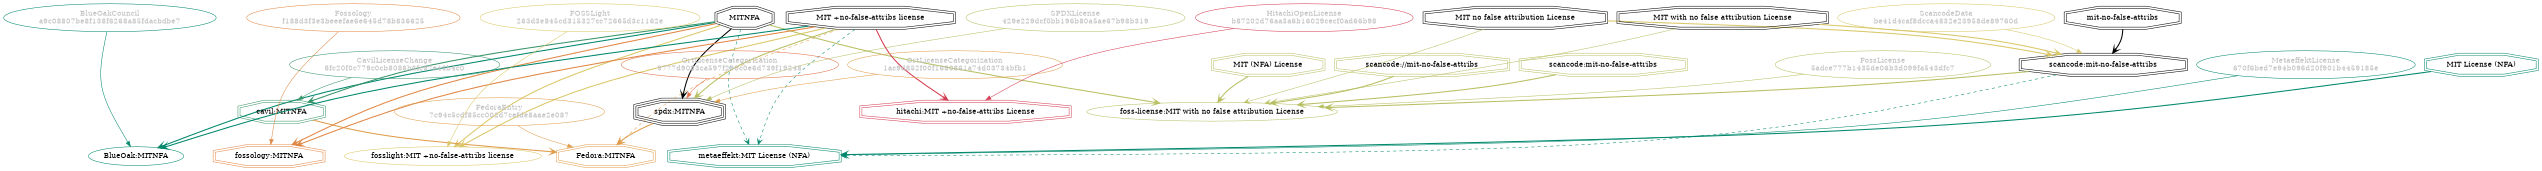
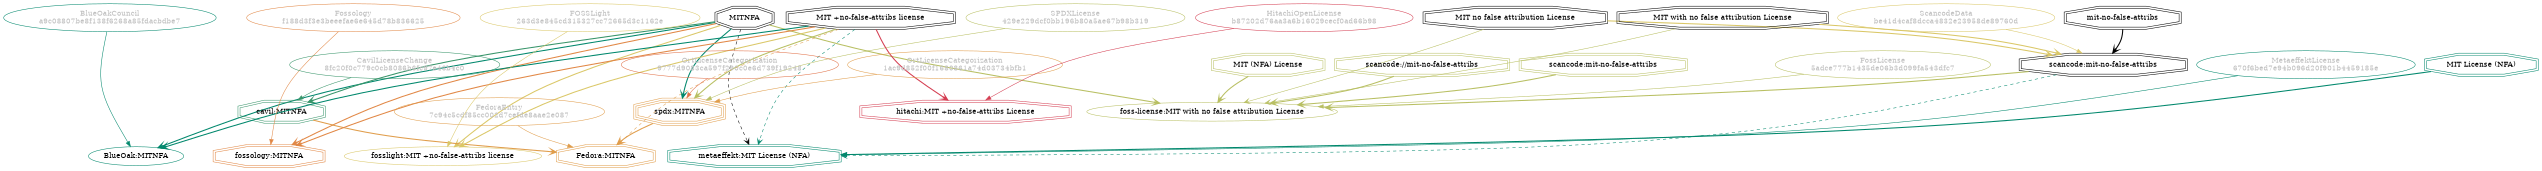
(705, 52) -> (705, 52)
(729, 85) -> (729, 85)
(680, 112) -> (680, 112)
(1839, 131) -> (1839, 131)
